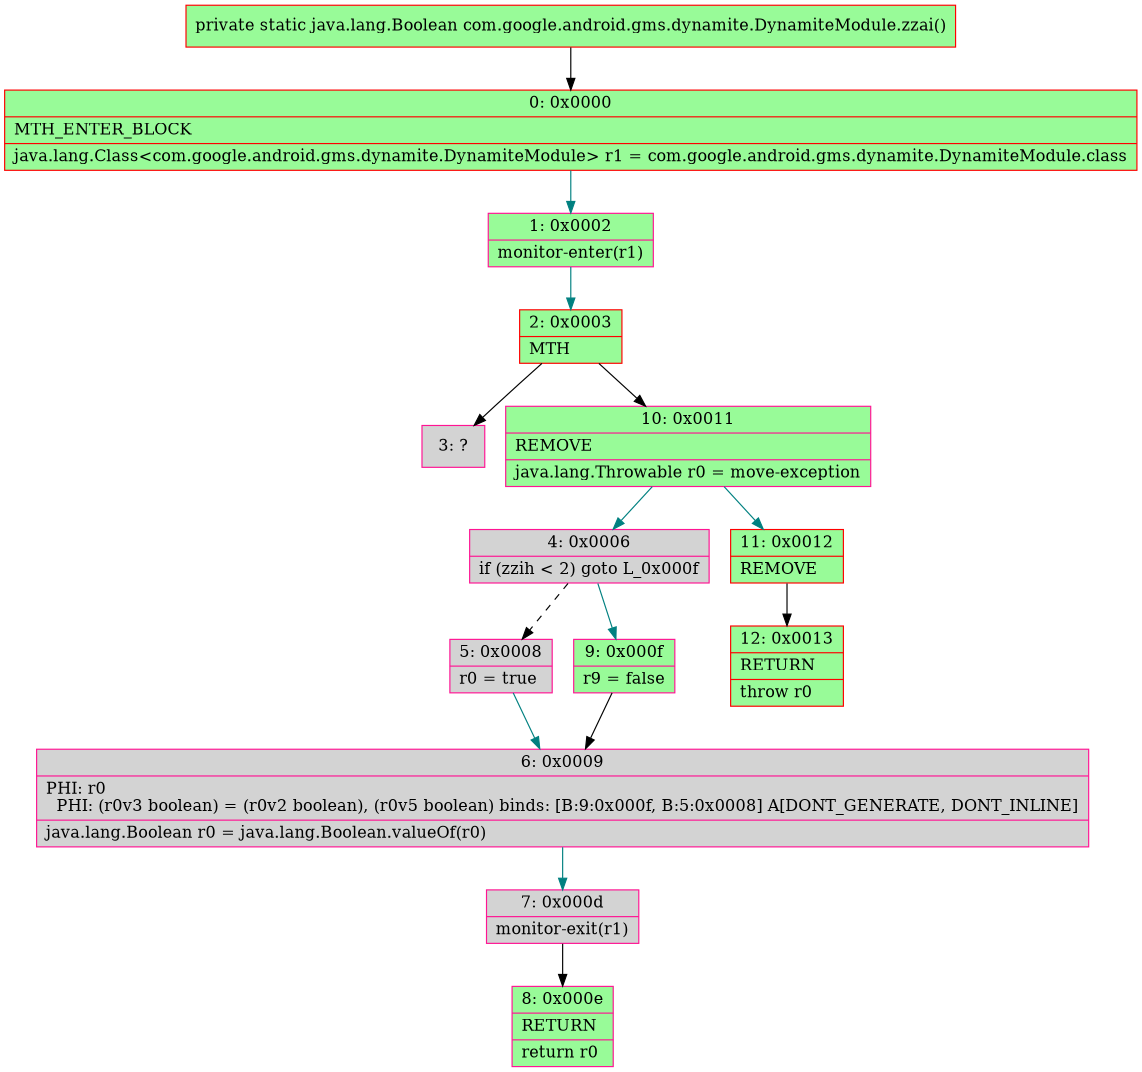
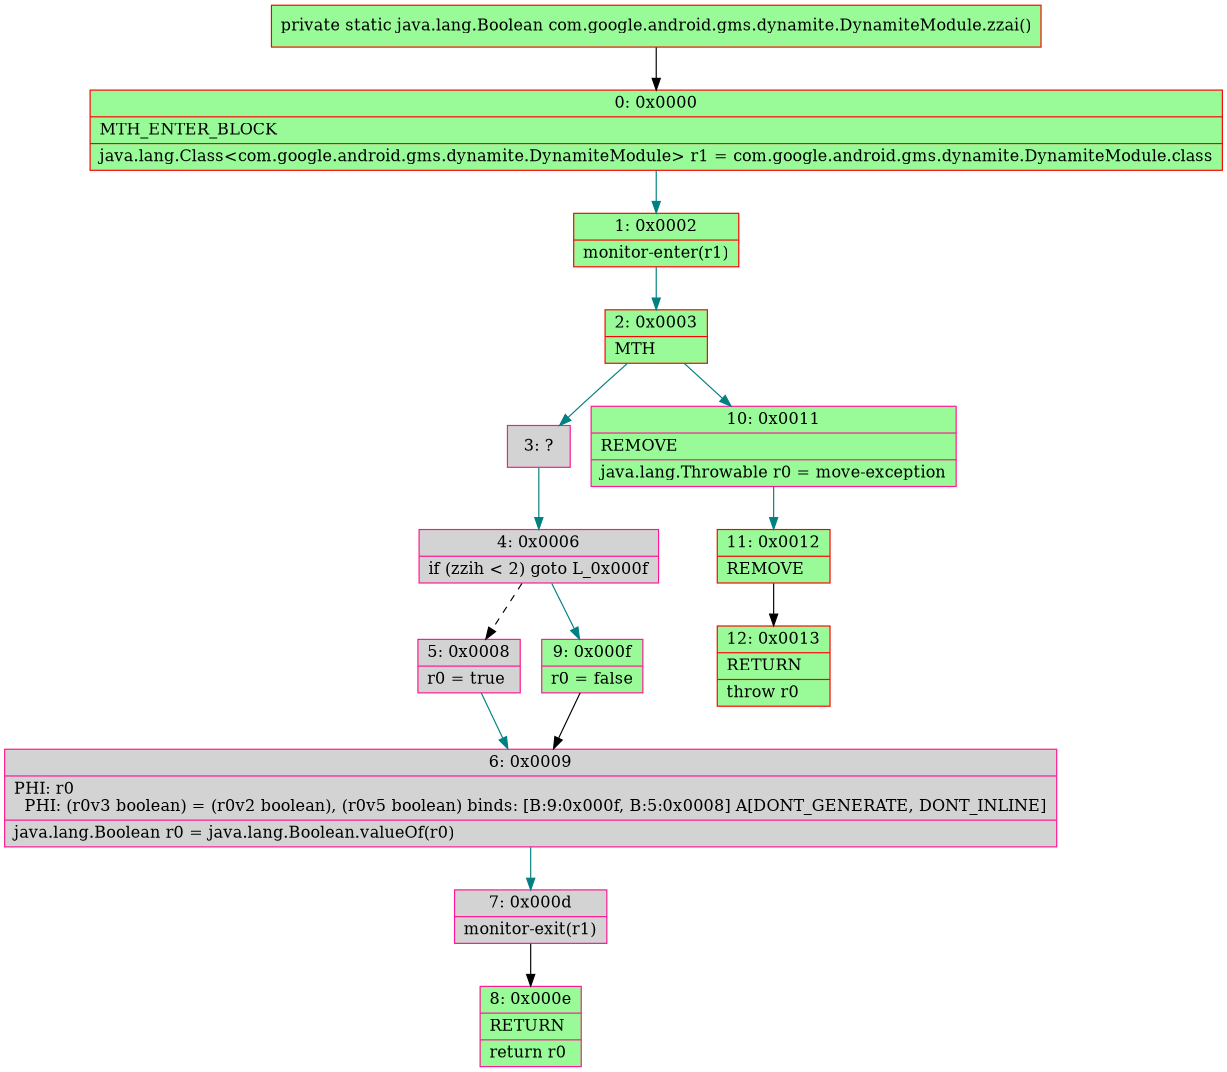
(571, 240) -> (656, 240)
(618, 381) -> (703, 381)
(512, 390) -> (598, 390)
(637, 504) -> (539, 493)
(624, 679) -> (592, 679)
